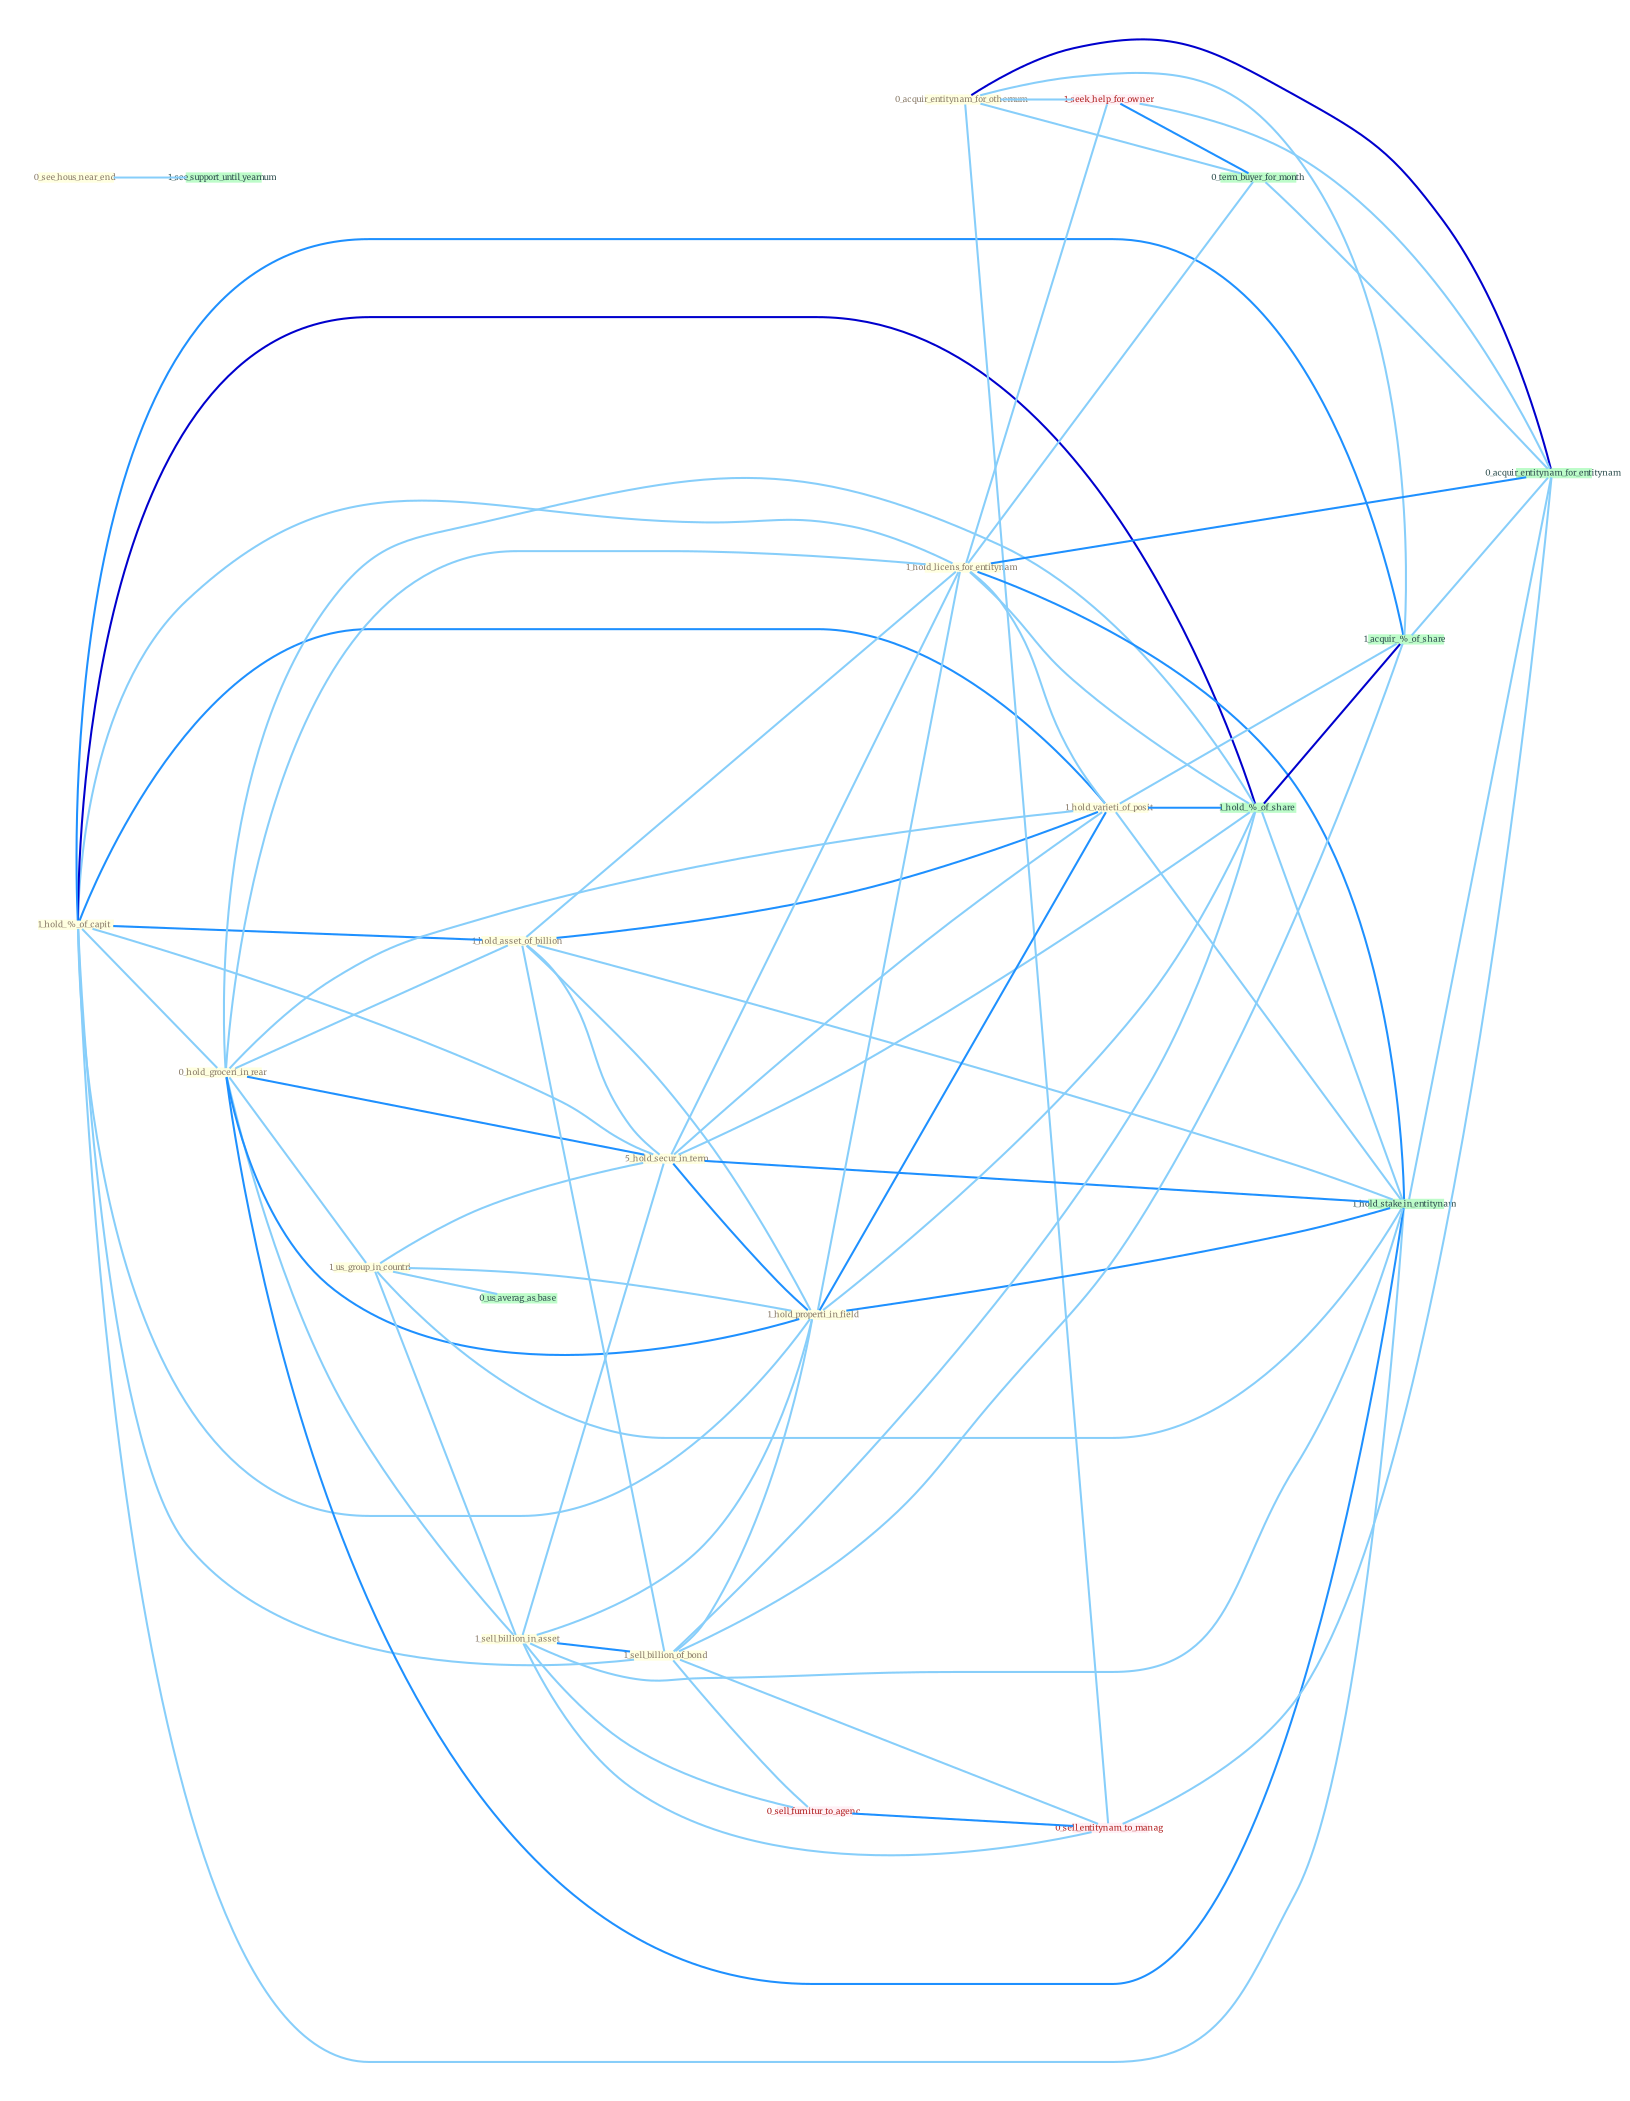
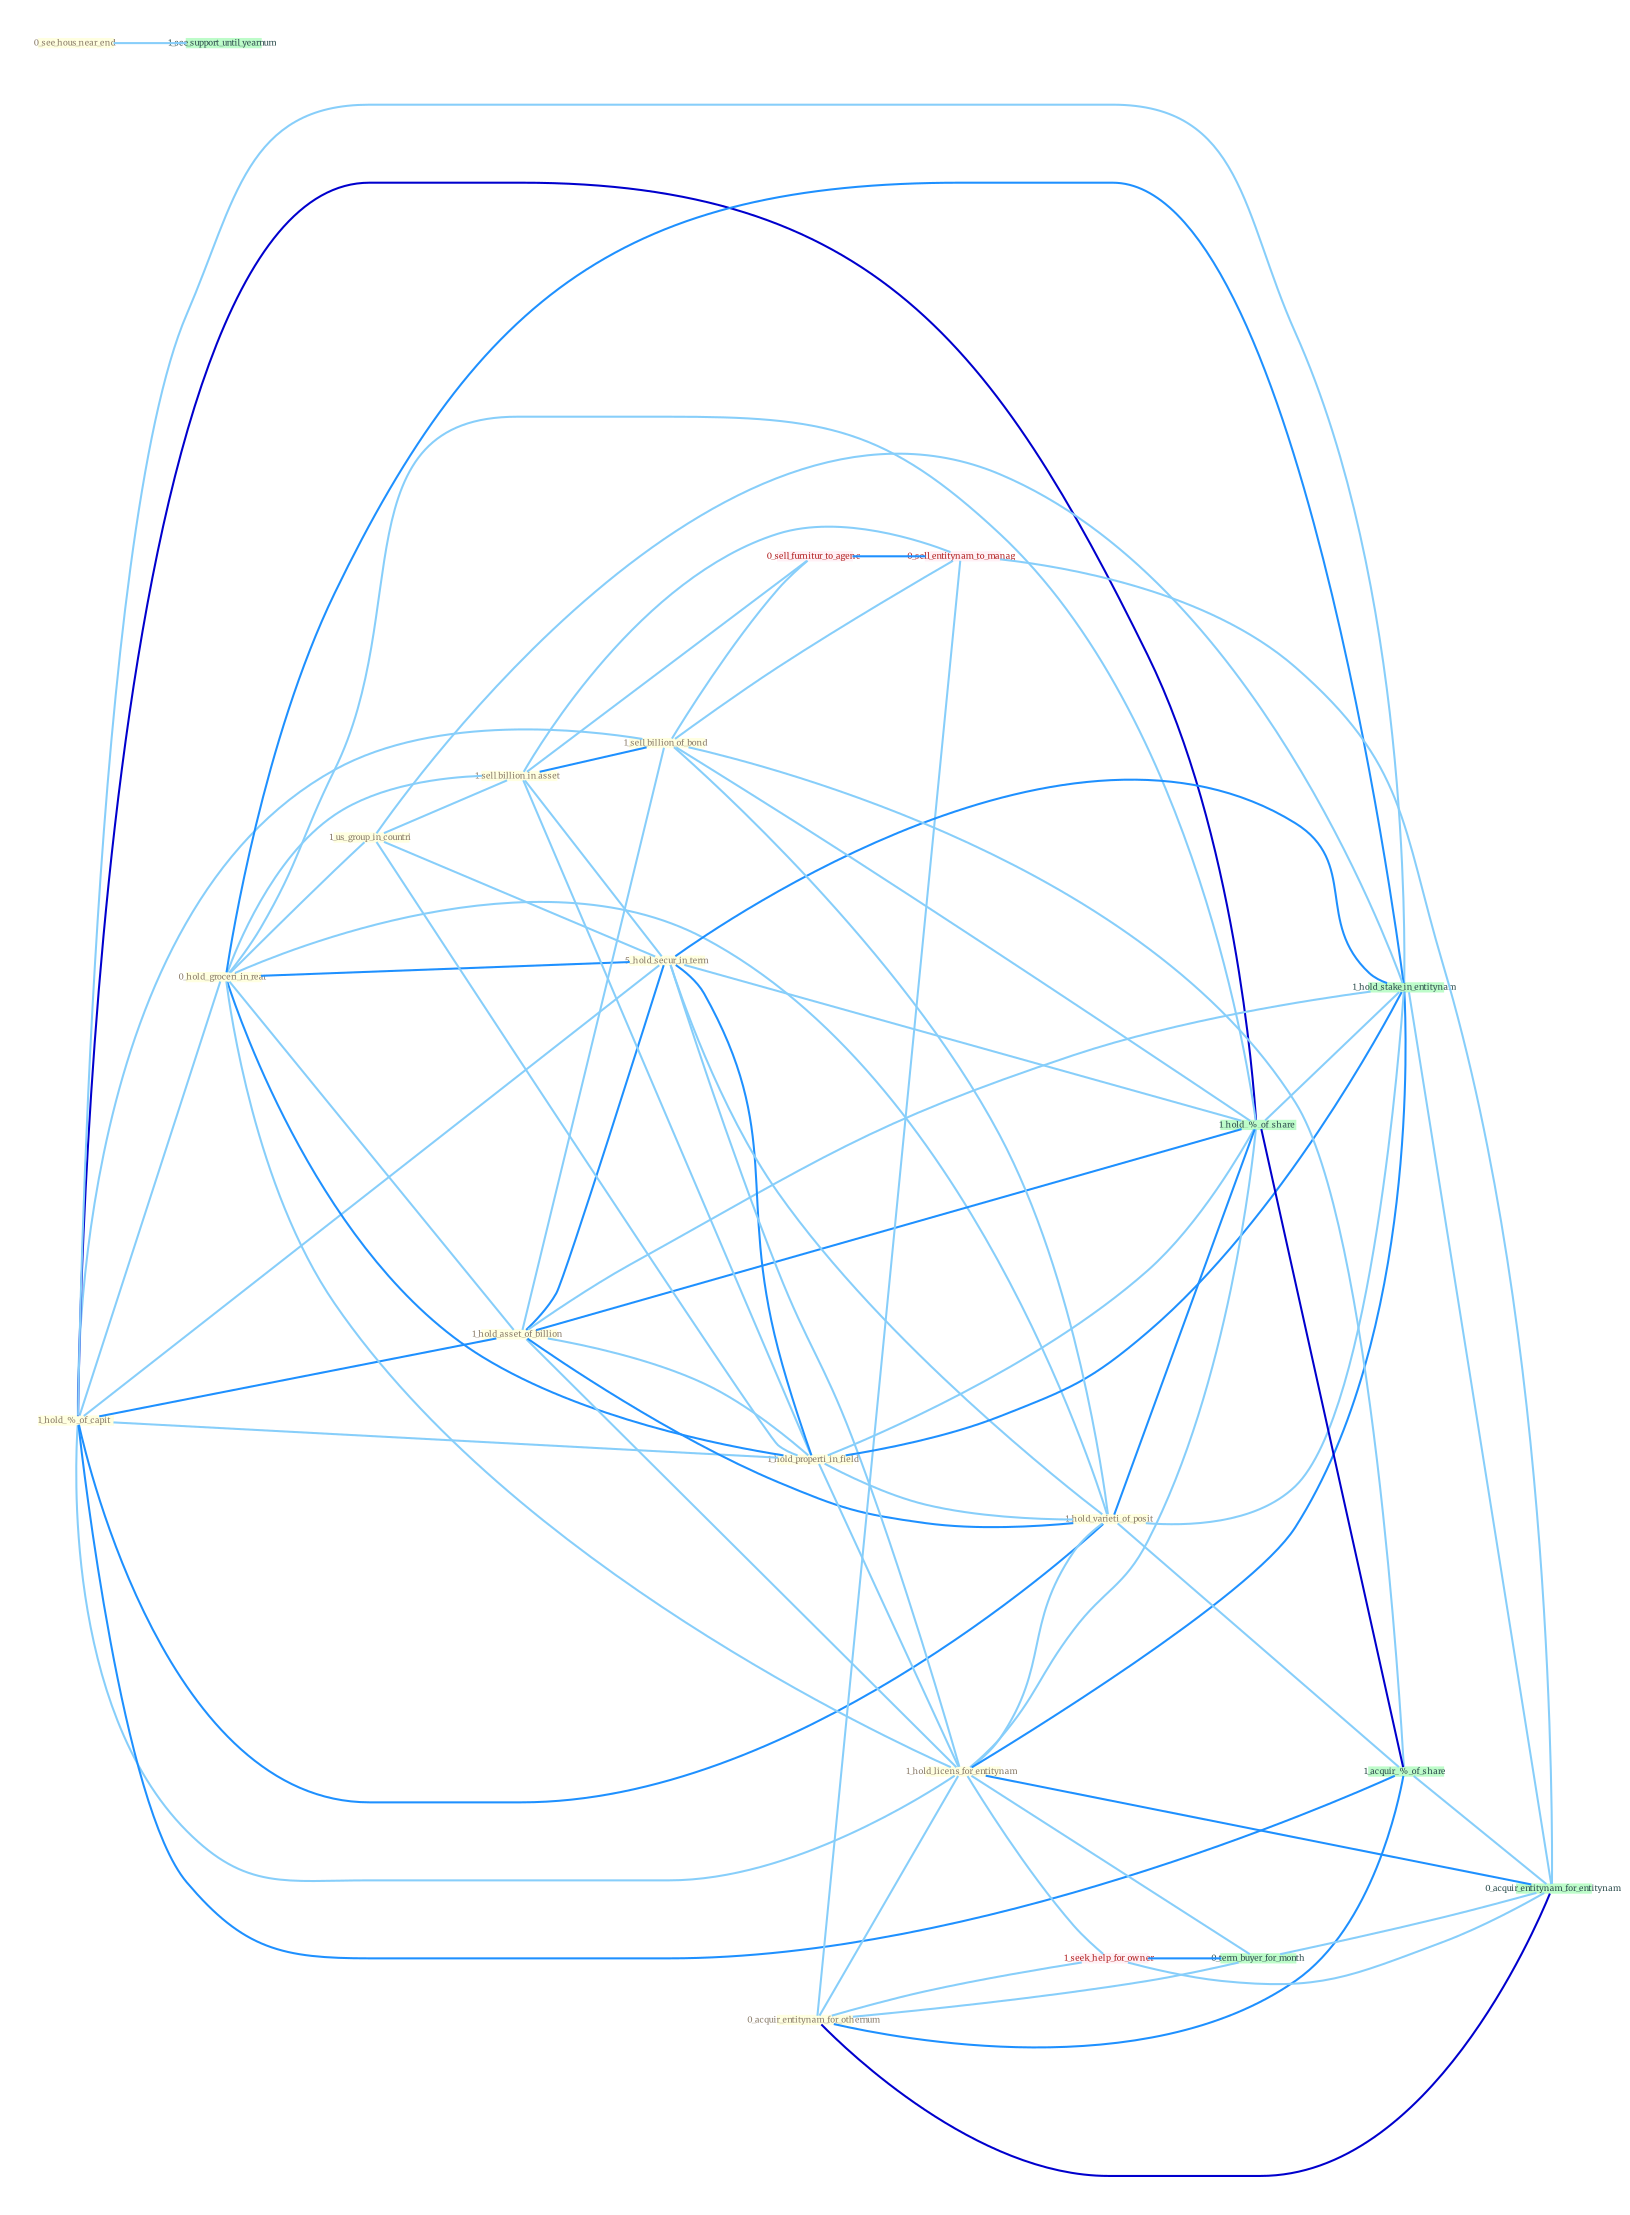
(1336, 221) -> (1187, 2029)
(970, 1049) -> (945, 1509)
(593, 1050) -> (604, 1152)
none -> (871, 1235)
(519, 1298) -> none
(765, 1495) -> (959, 1067)
(1077, 1672) -> none
none -> (889, 1896)
